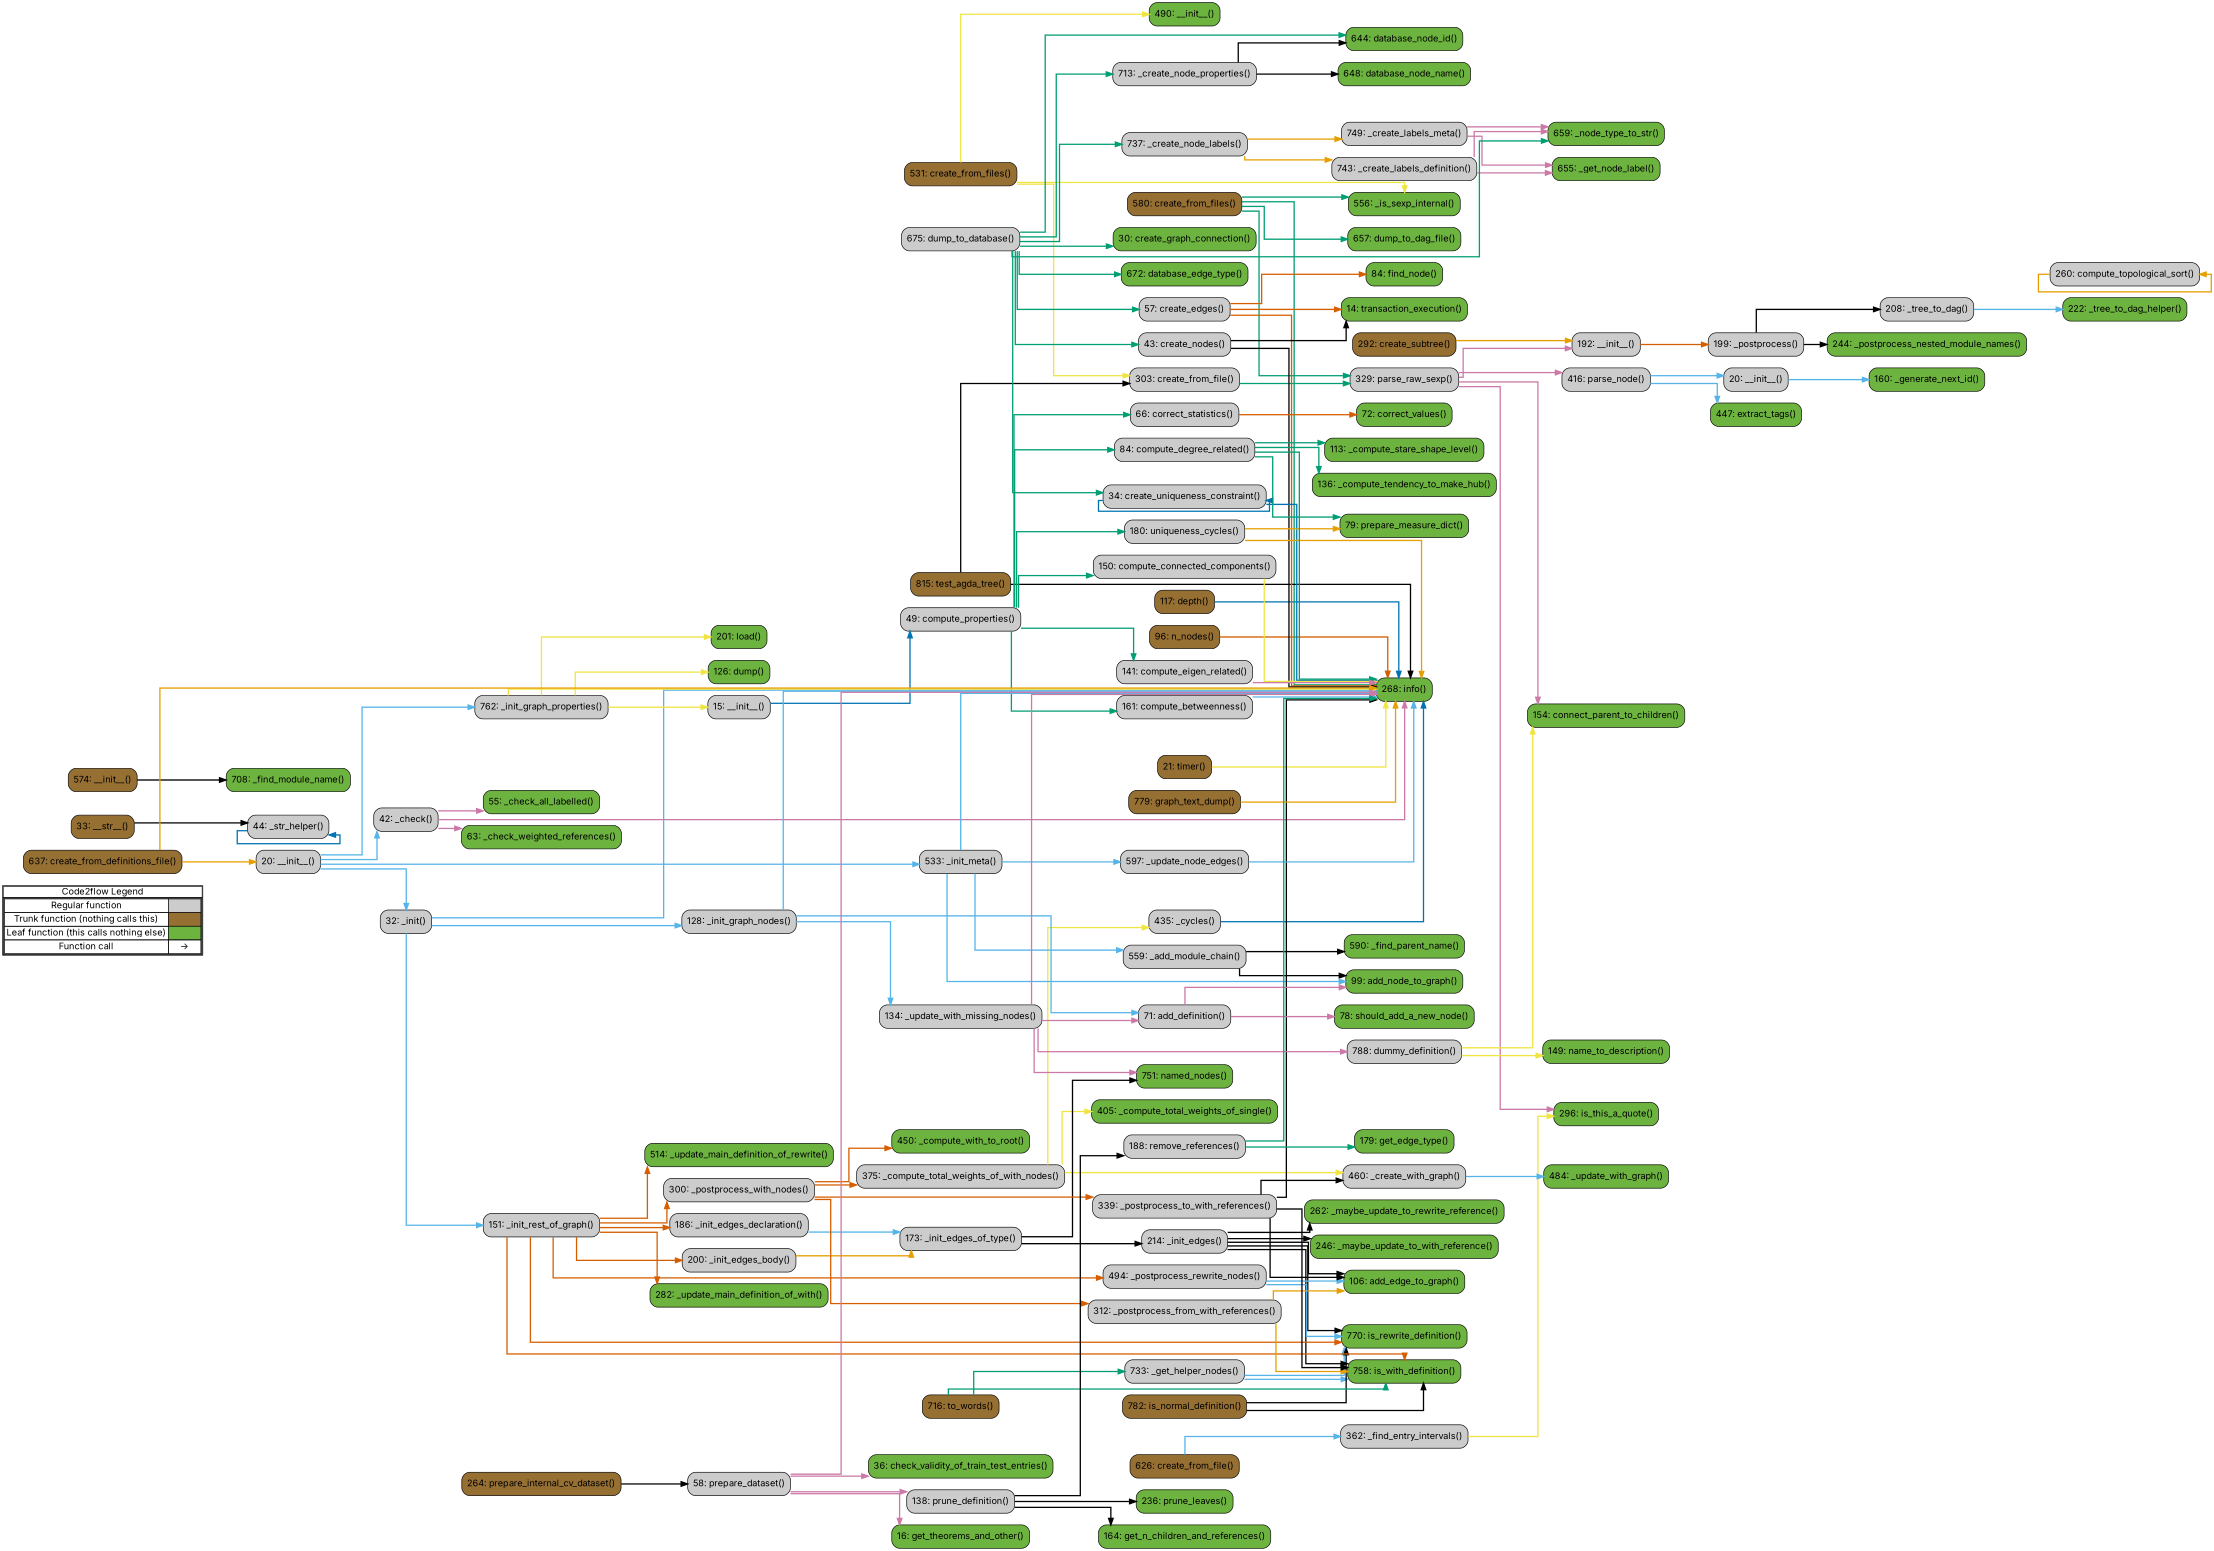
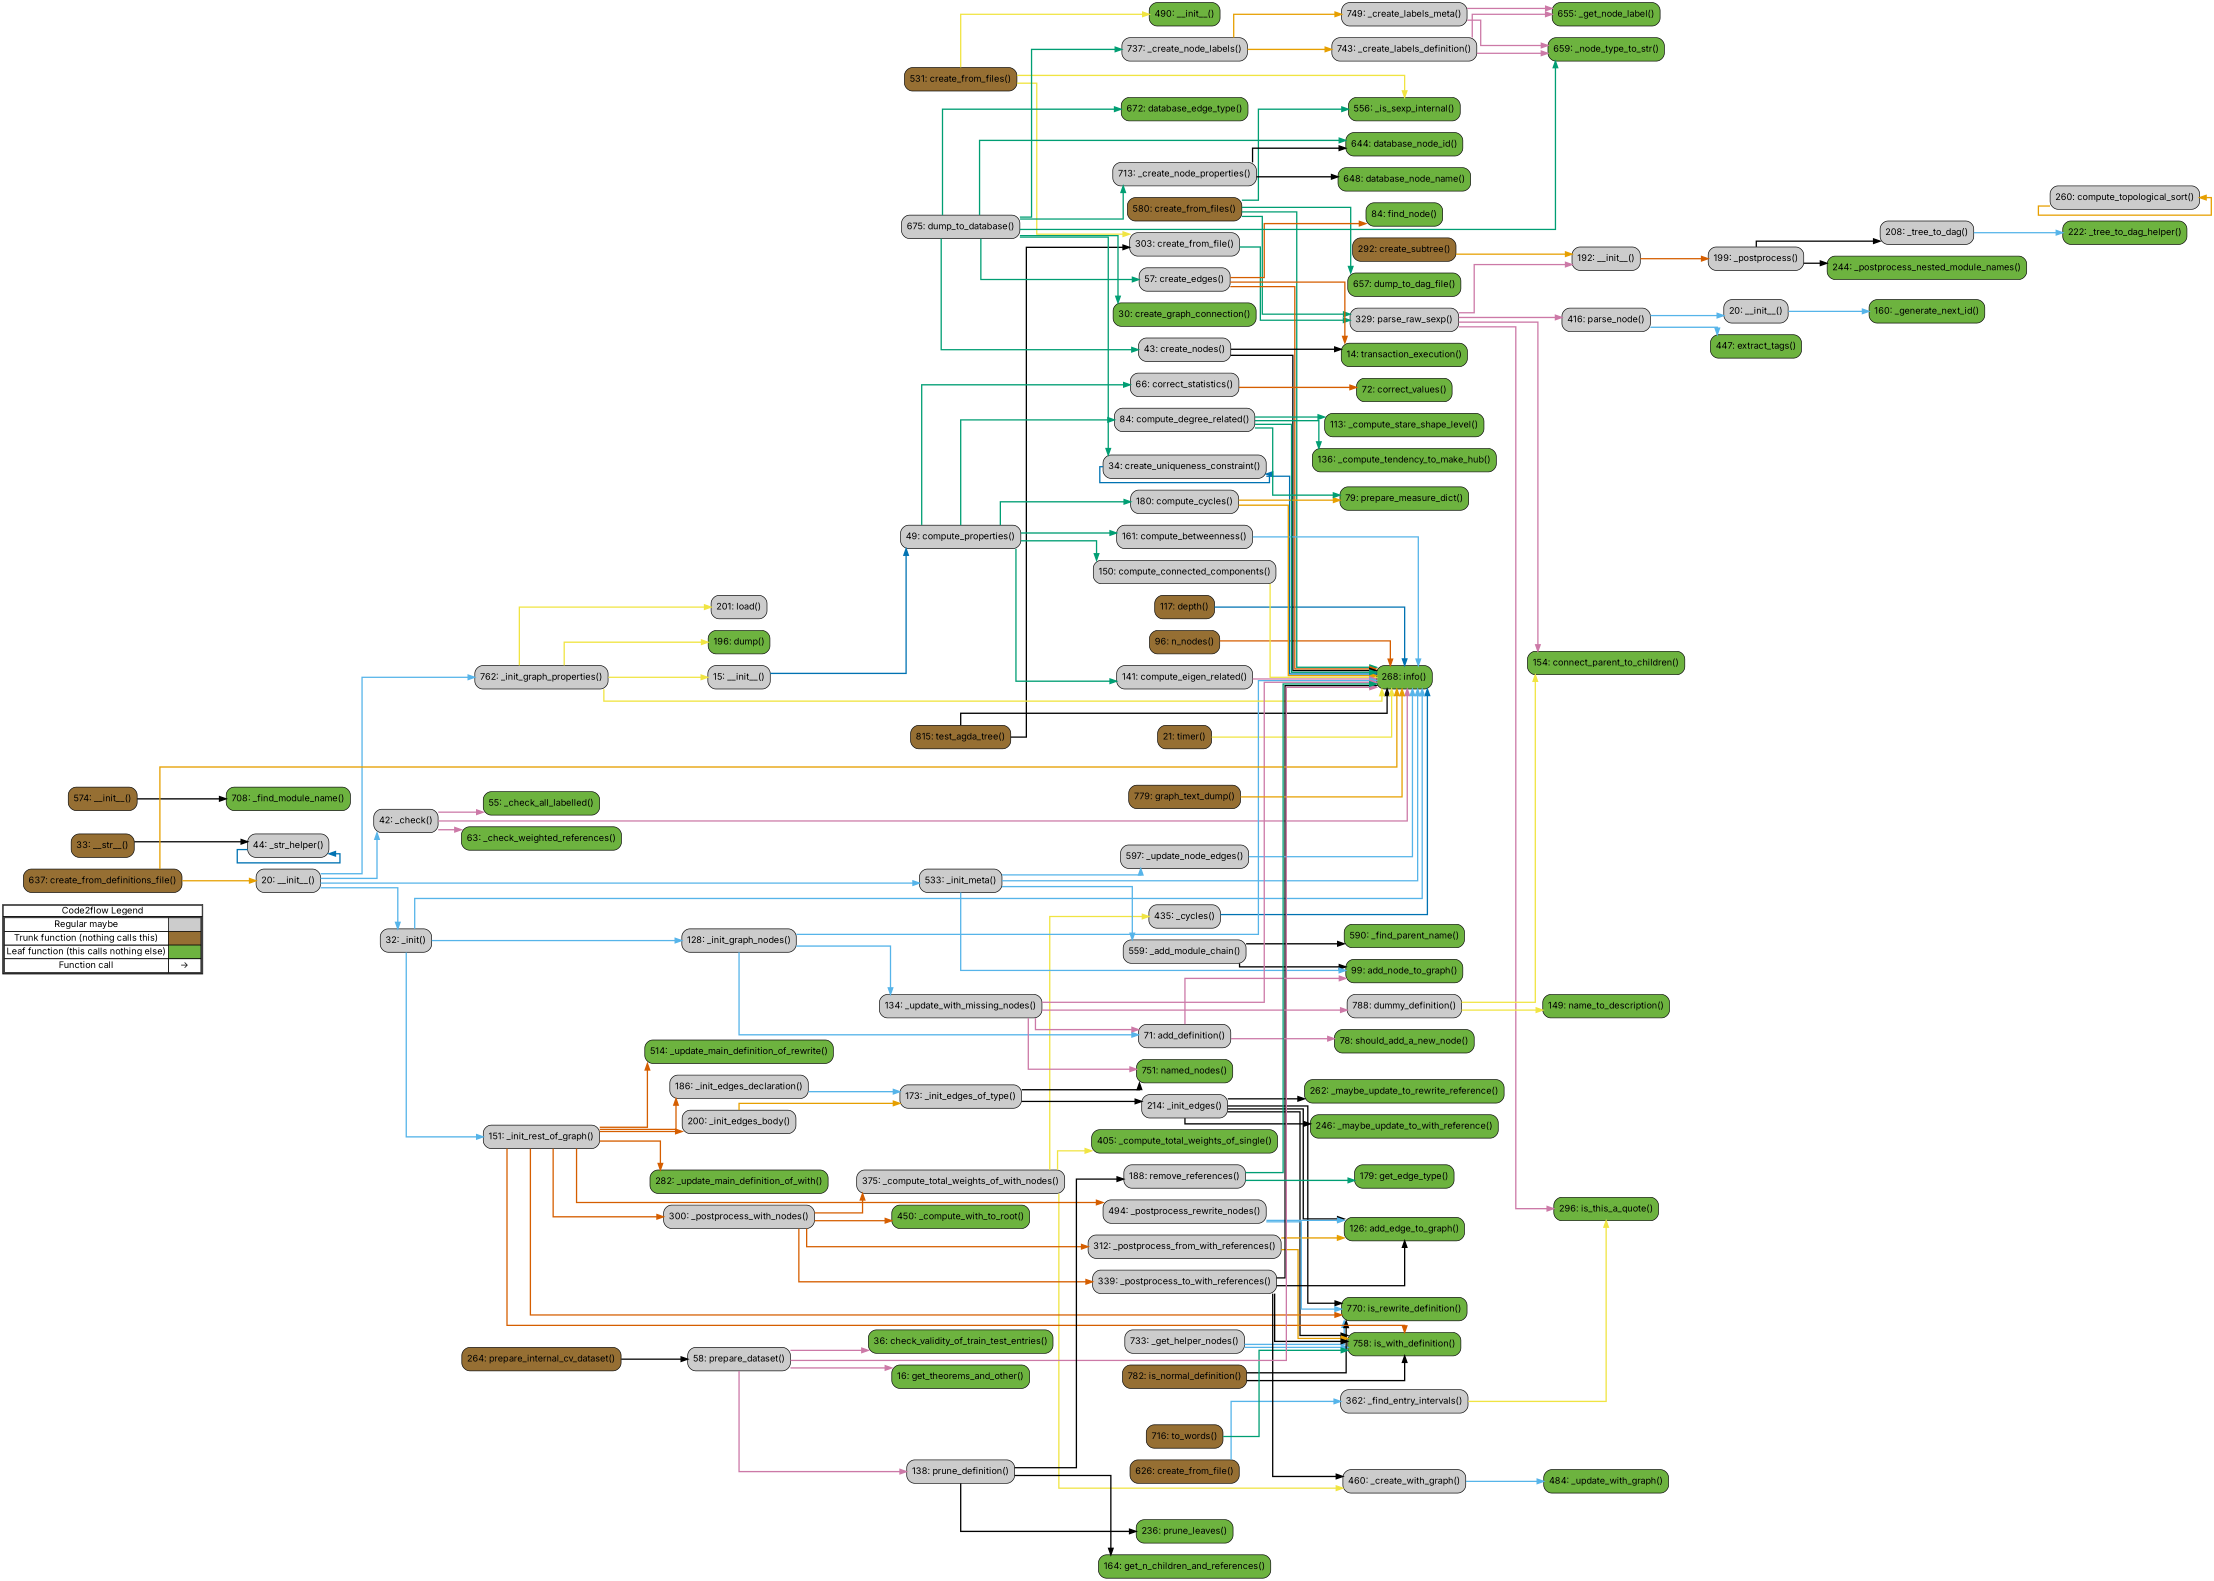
(1185, 532) -> (1185, 502)
(739, 637) -> (739, 607)
(739, 672) -> (739, 642)
(86, 905) -> (86, 924)
(1404, 1282) -> (1404, 1229)
(1034, 1371) -> none
